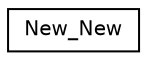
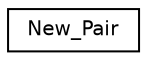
(74, 30) -> (74, 30)
